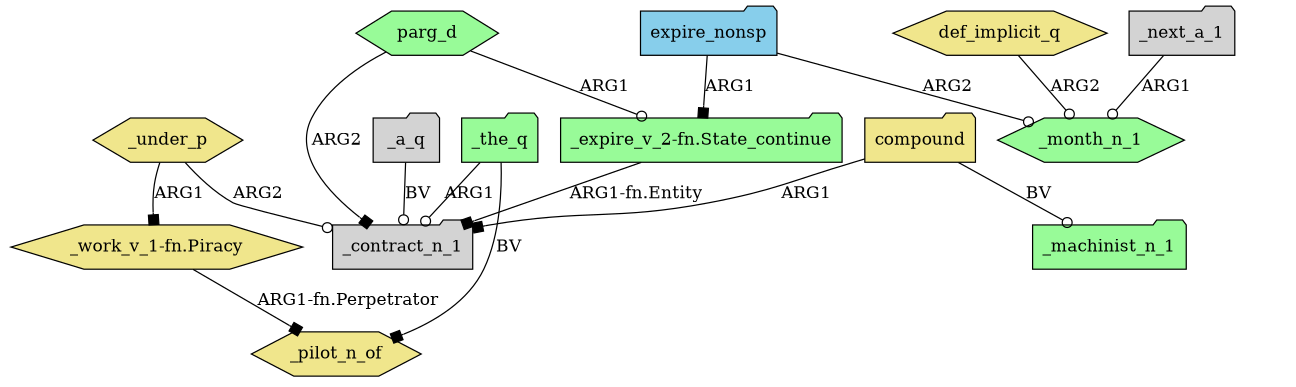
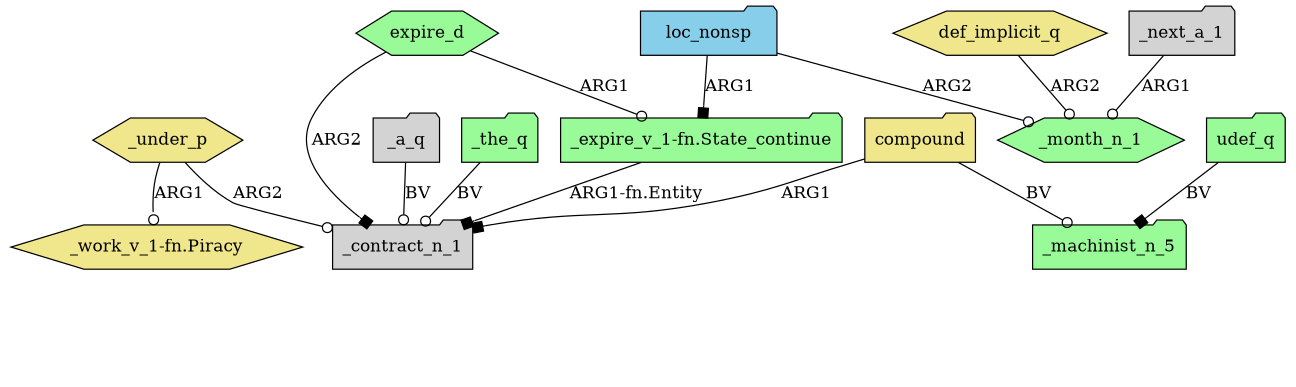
(427, 33) -> (427, 33)
(709, 33) -> (709, 33)
(701, 140) -> (701, 140)
none -> (1246, 140)
(154, 187) -> (154, 187)
(470, 194) -> (470, 194)
(1109, 247) -> (1109, 247)
(336, 354) -> none
